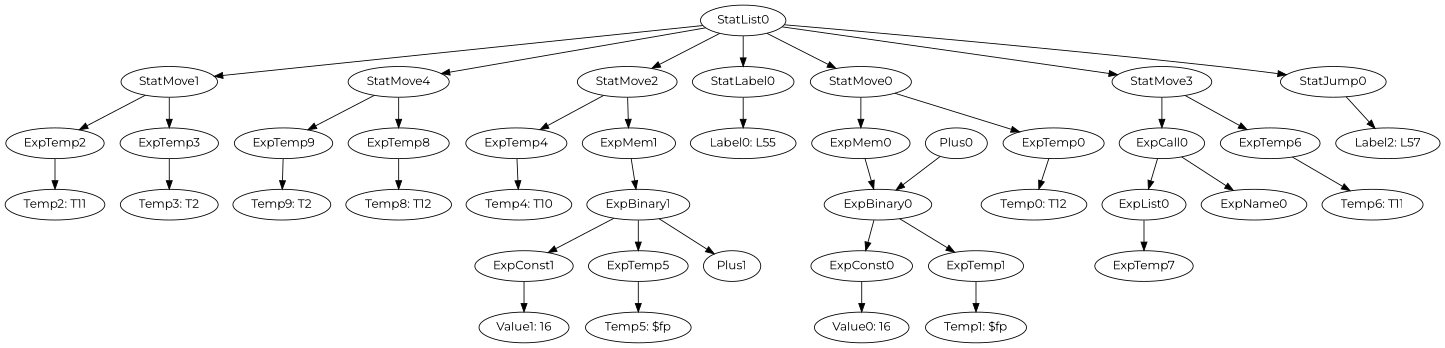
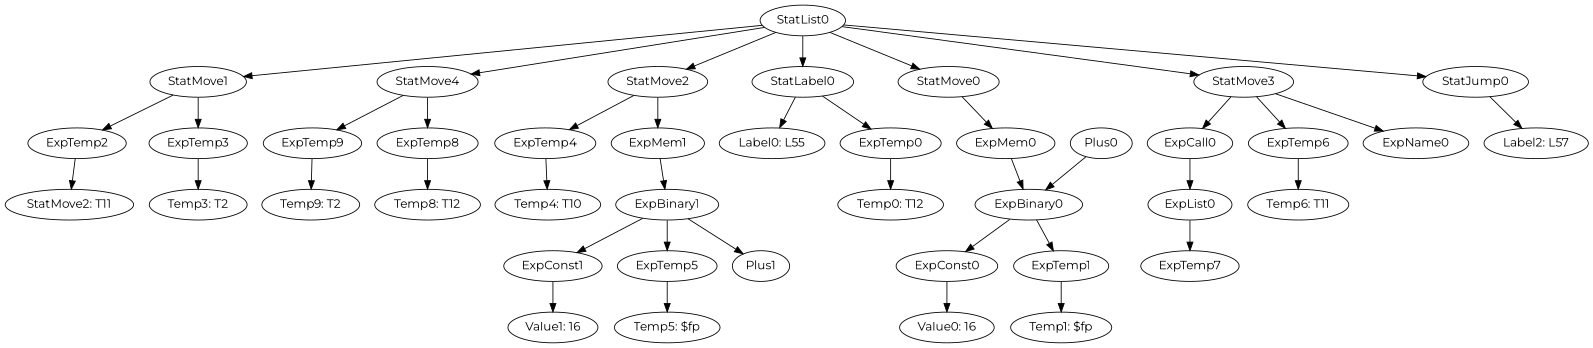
(953, 111) -> (843, 110)
(1204, 171) -> (1325, 111)
(55, 205) -> (69, 205)
